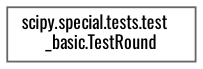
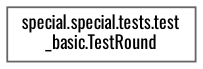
(101, 34) -> (101, 34)
